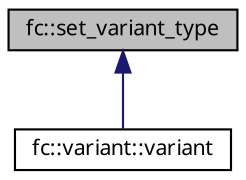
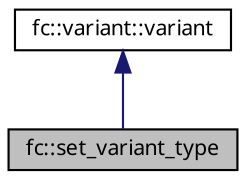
(123, 101) -> (123, 101)
